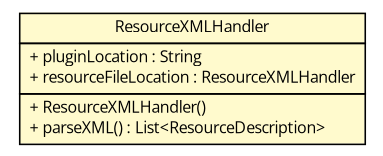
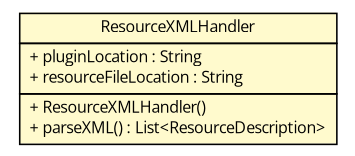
(192, 78) -> (136, 78)
